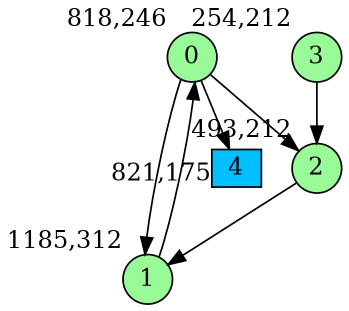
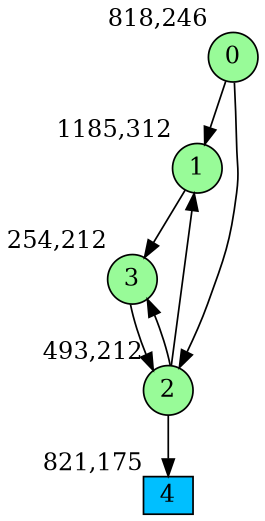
(212, 107) -> (168, 437)
(179, 179) -> (169, 216)
none -> (163, 340)
